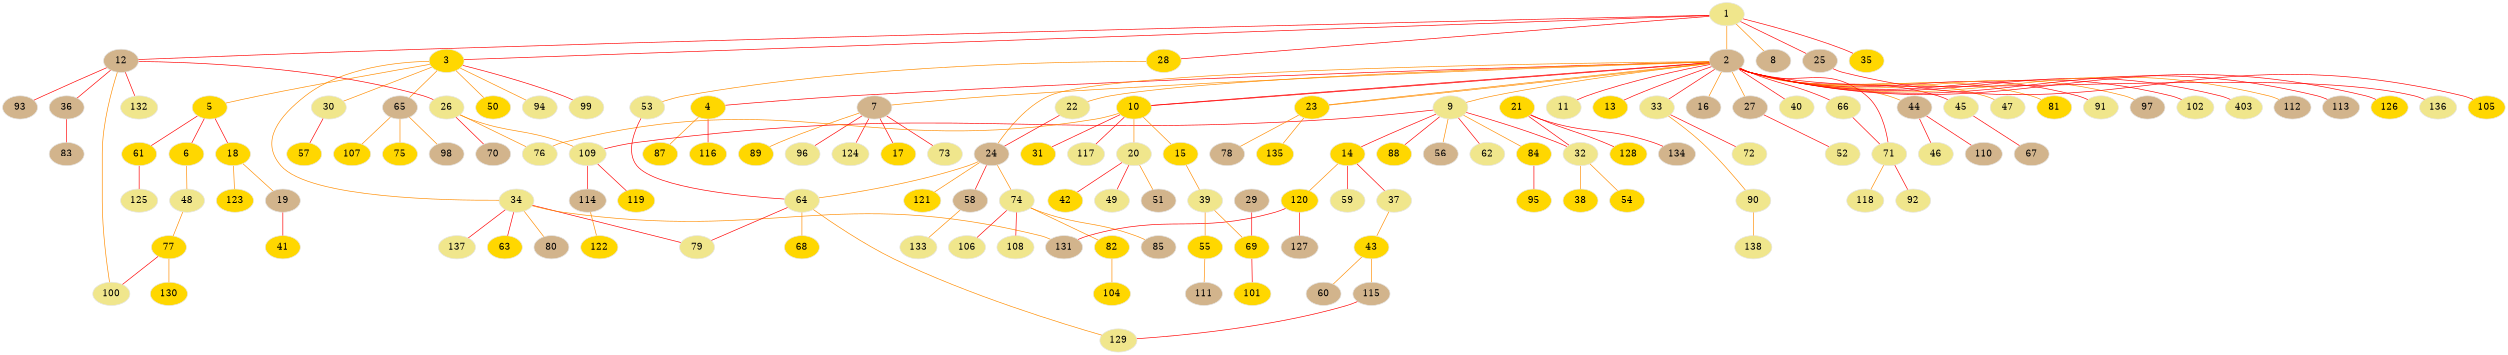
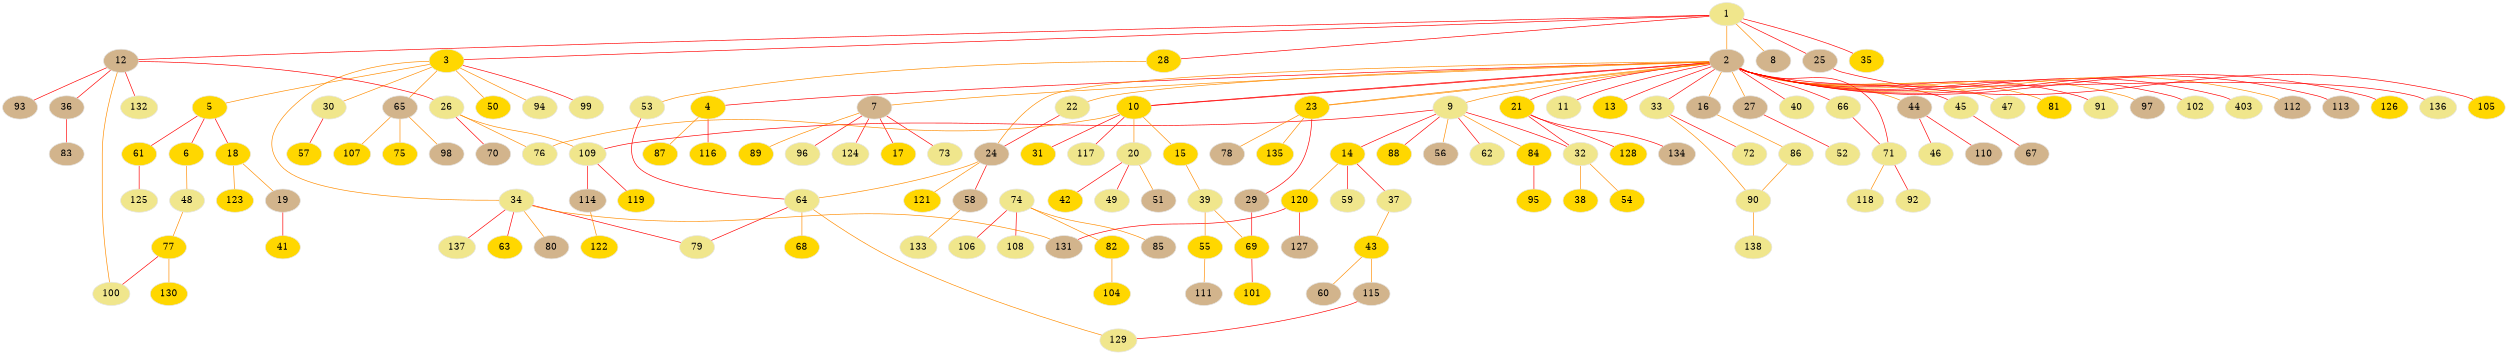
none -> (1579, 85)
none -> (1796, 154)
none -> (1301, 164)
(1004, 177) -> none
